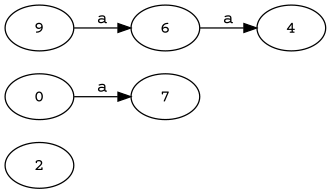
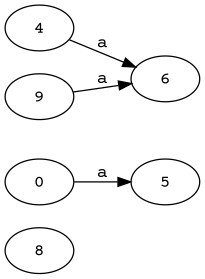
(222, 28) -> (97, 51)
(165, 97) -> (165, 182)
(39, 165) -> (39, 251)
